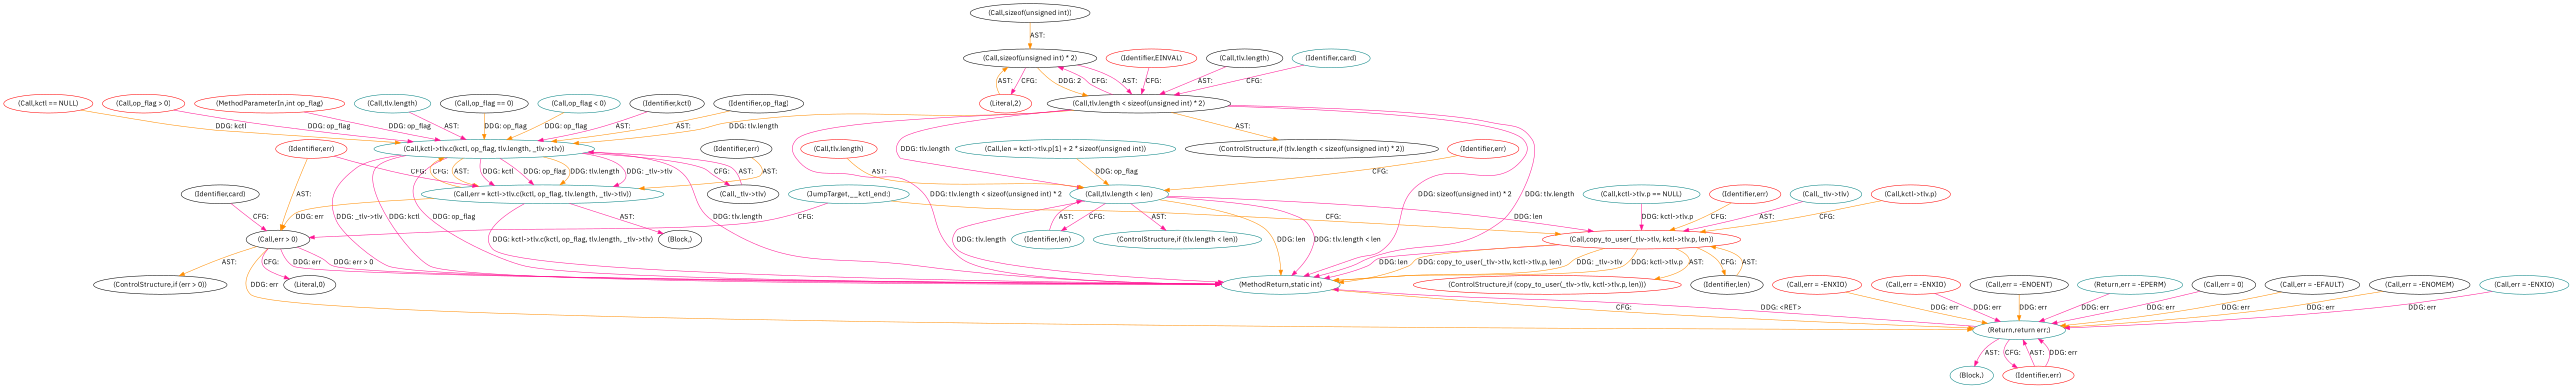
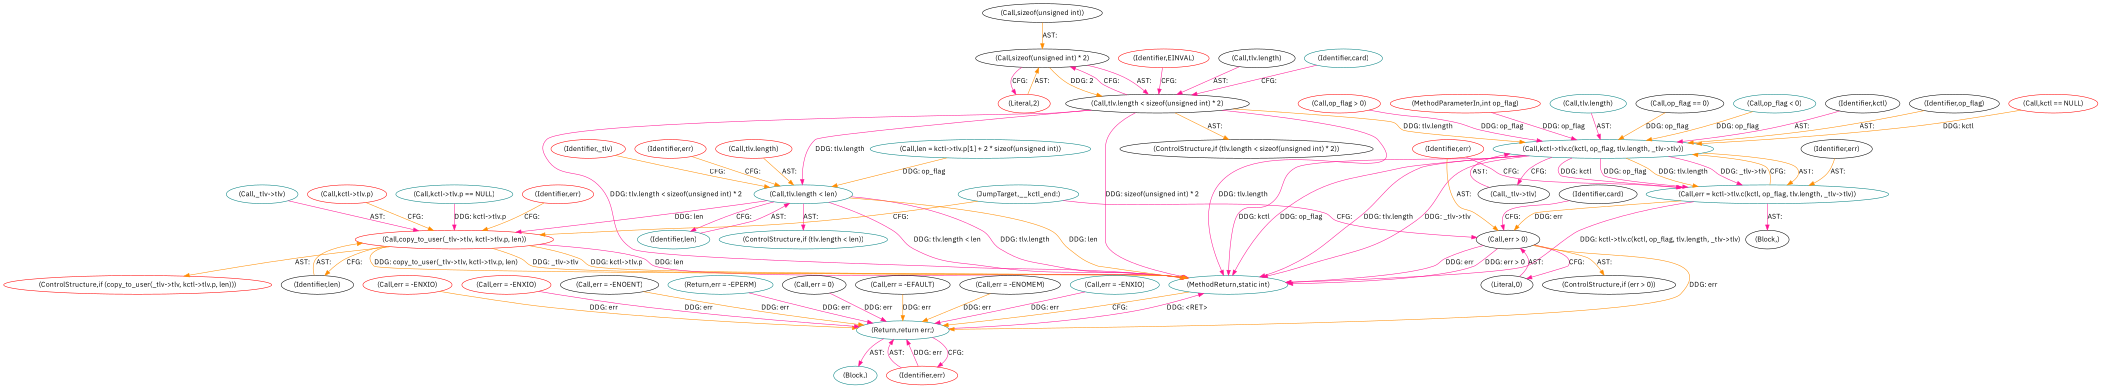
none -> (588, 149)
none -> (1529, 262)
